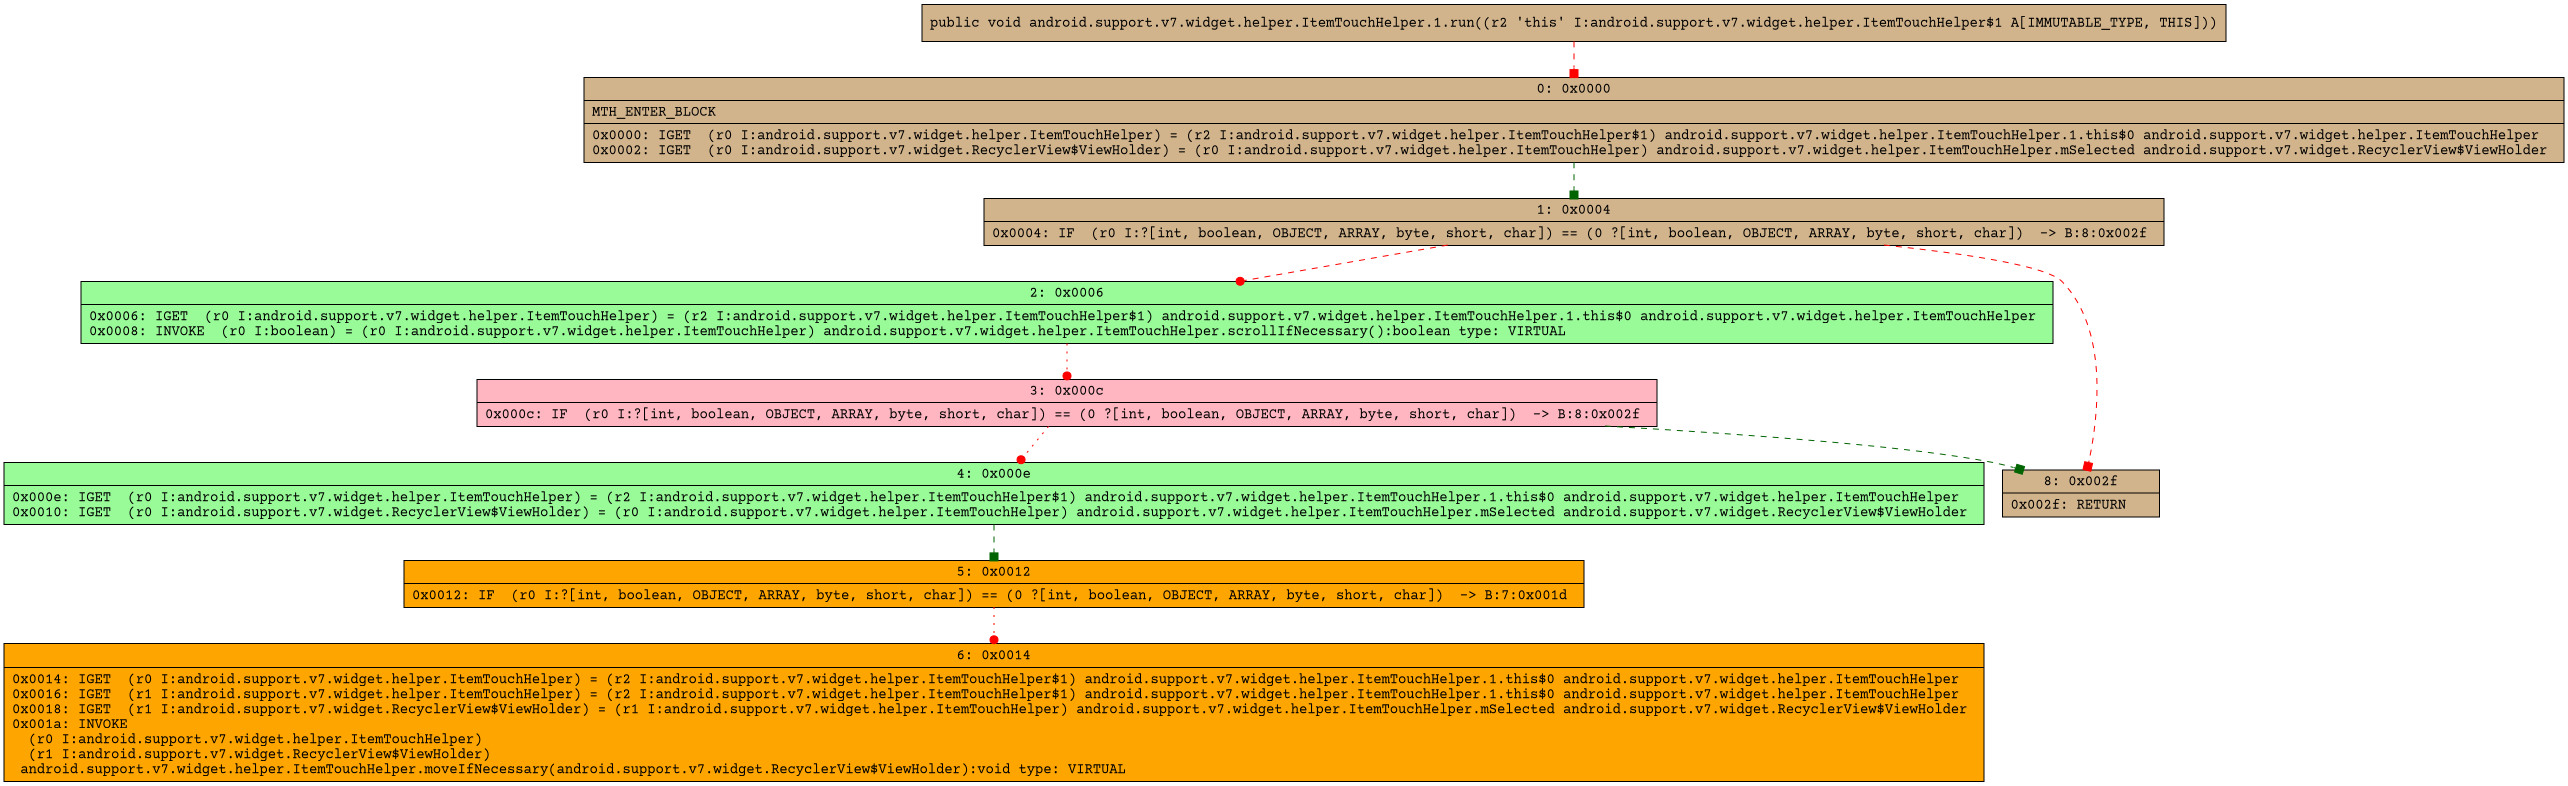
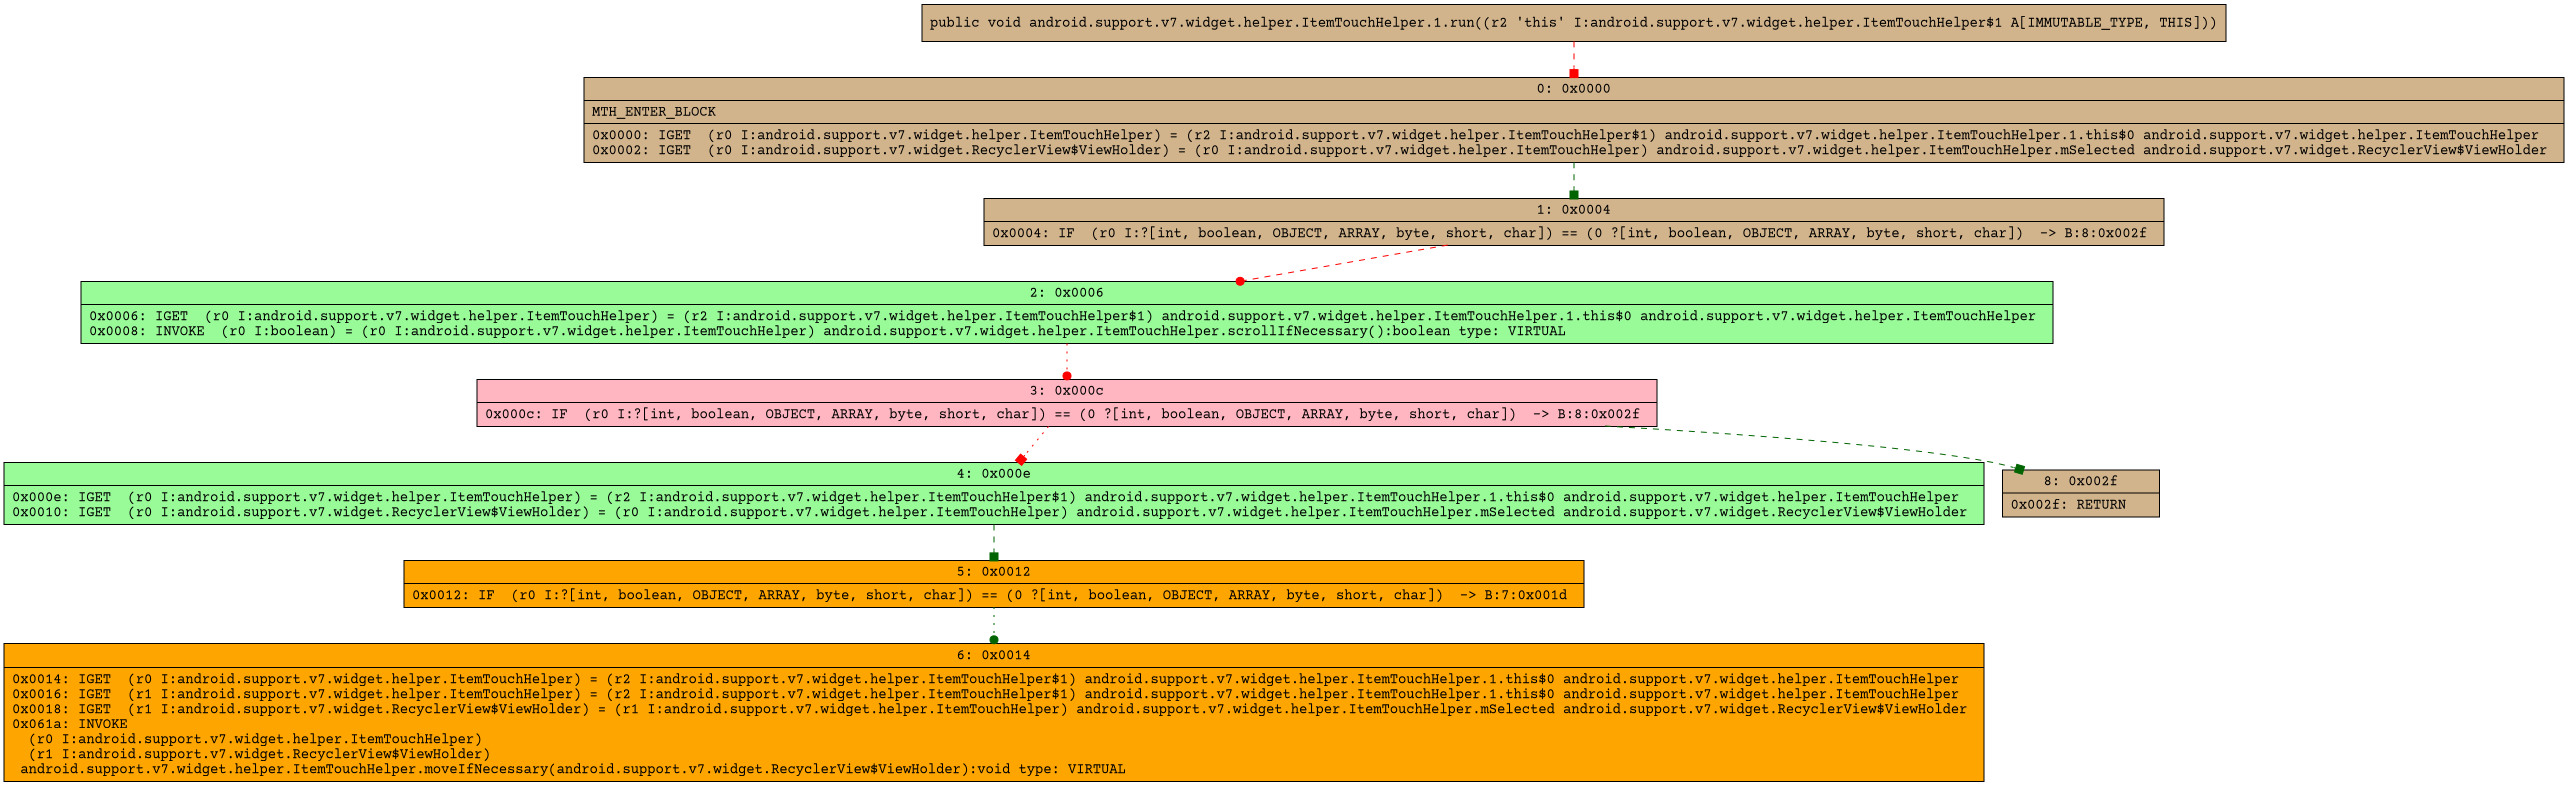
(2063, 283) -> none
(1037, 441) -> (1037, 441)
(994, 621) -> (994, 621)
(78, 724) -> (78, 724)
